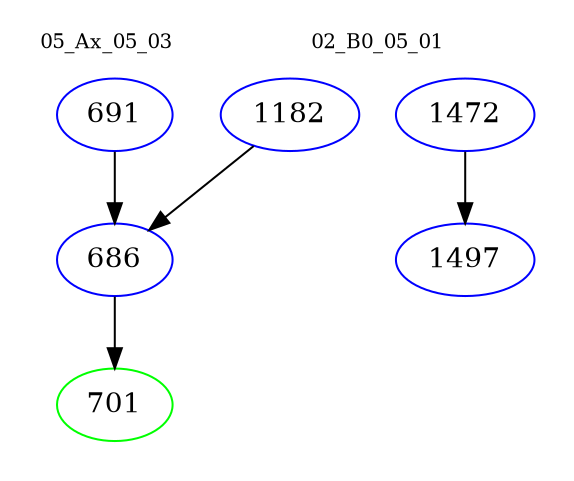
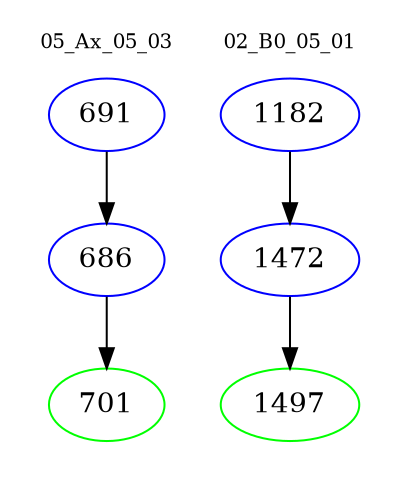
(218, 175) -> (290, 177)
(465, 260) -> (290, 405)
